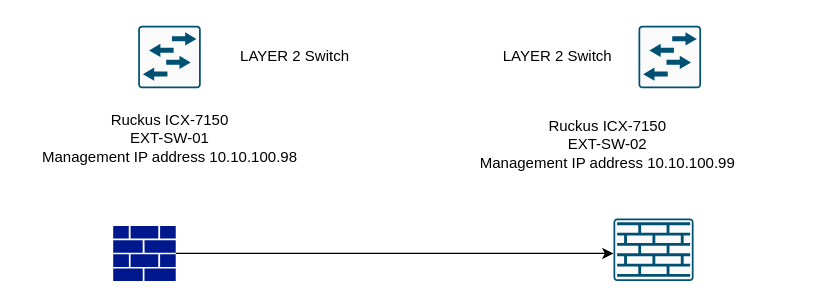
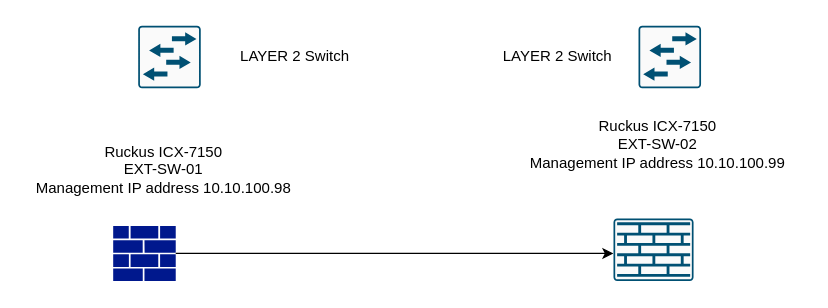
(169, 138) -> (163, 169)
(607, 144) -> (657, 144)
